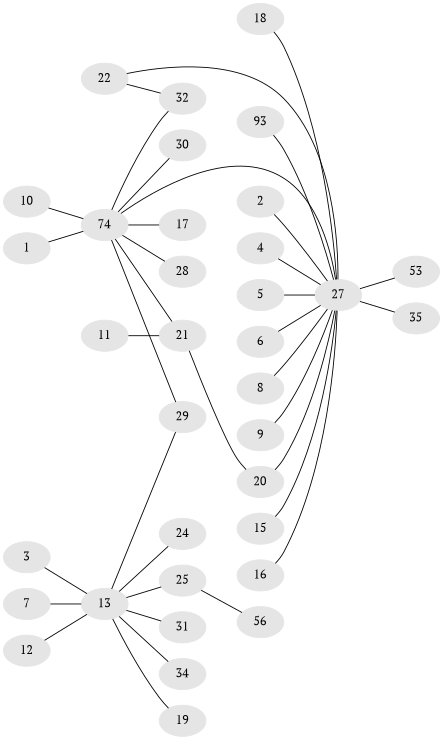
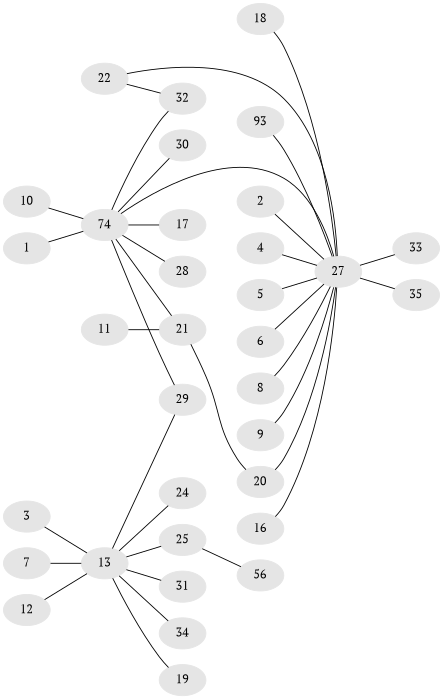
(416, 272) -> (416, 248)
(260, 529) -> none
